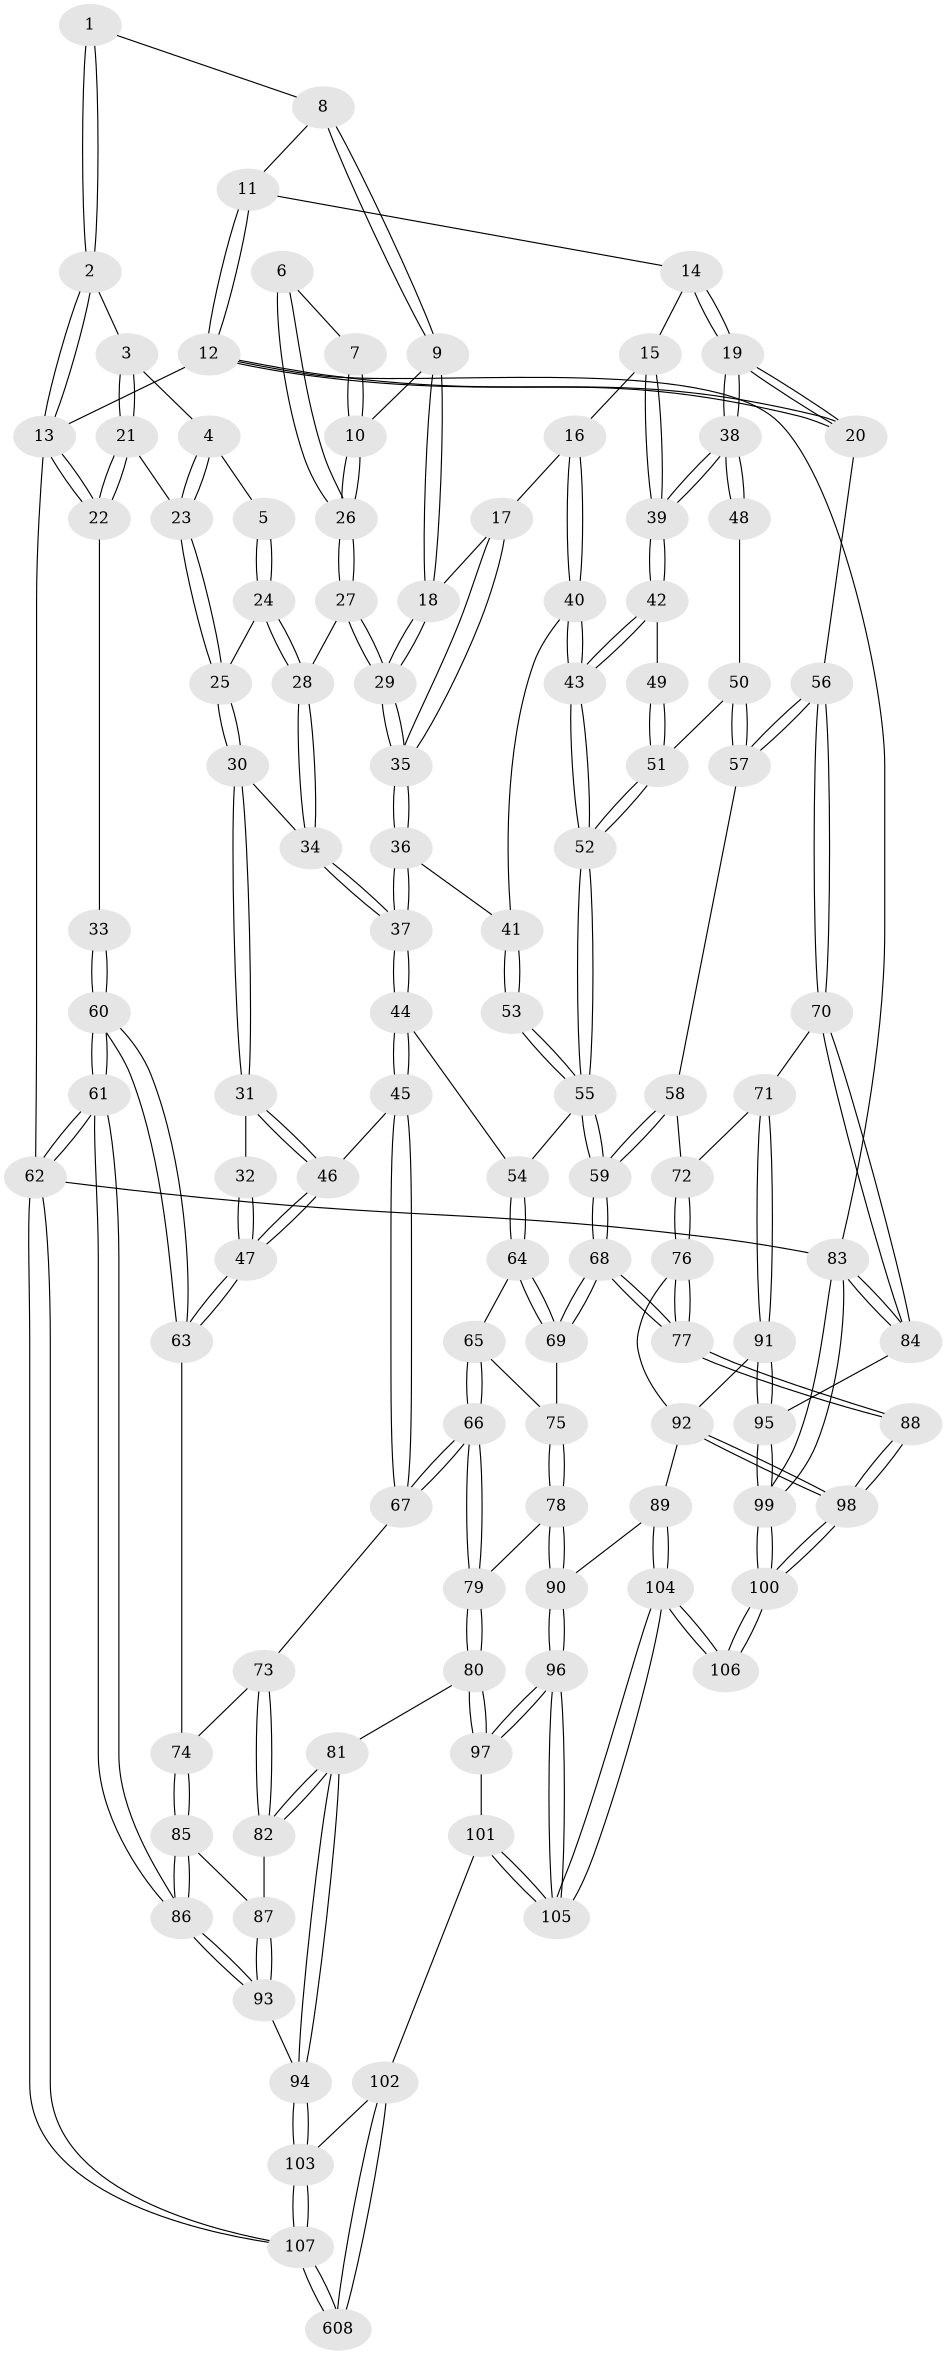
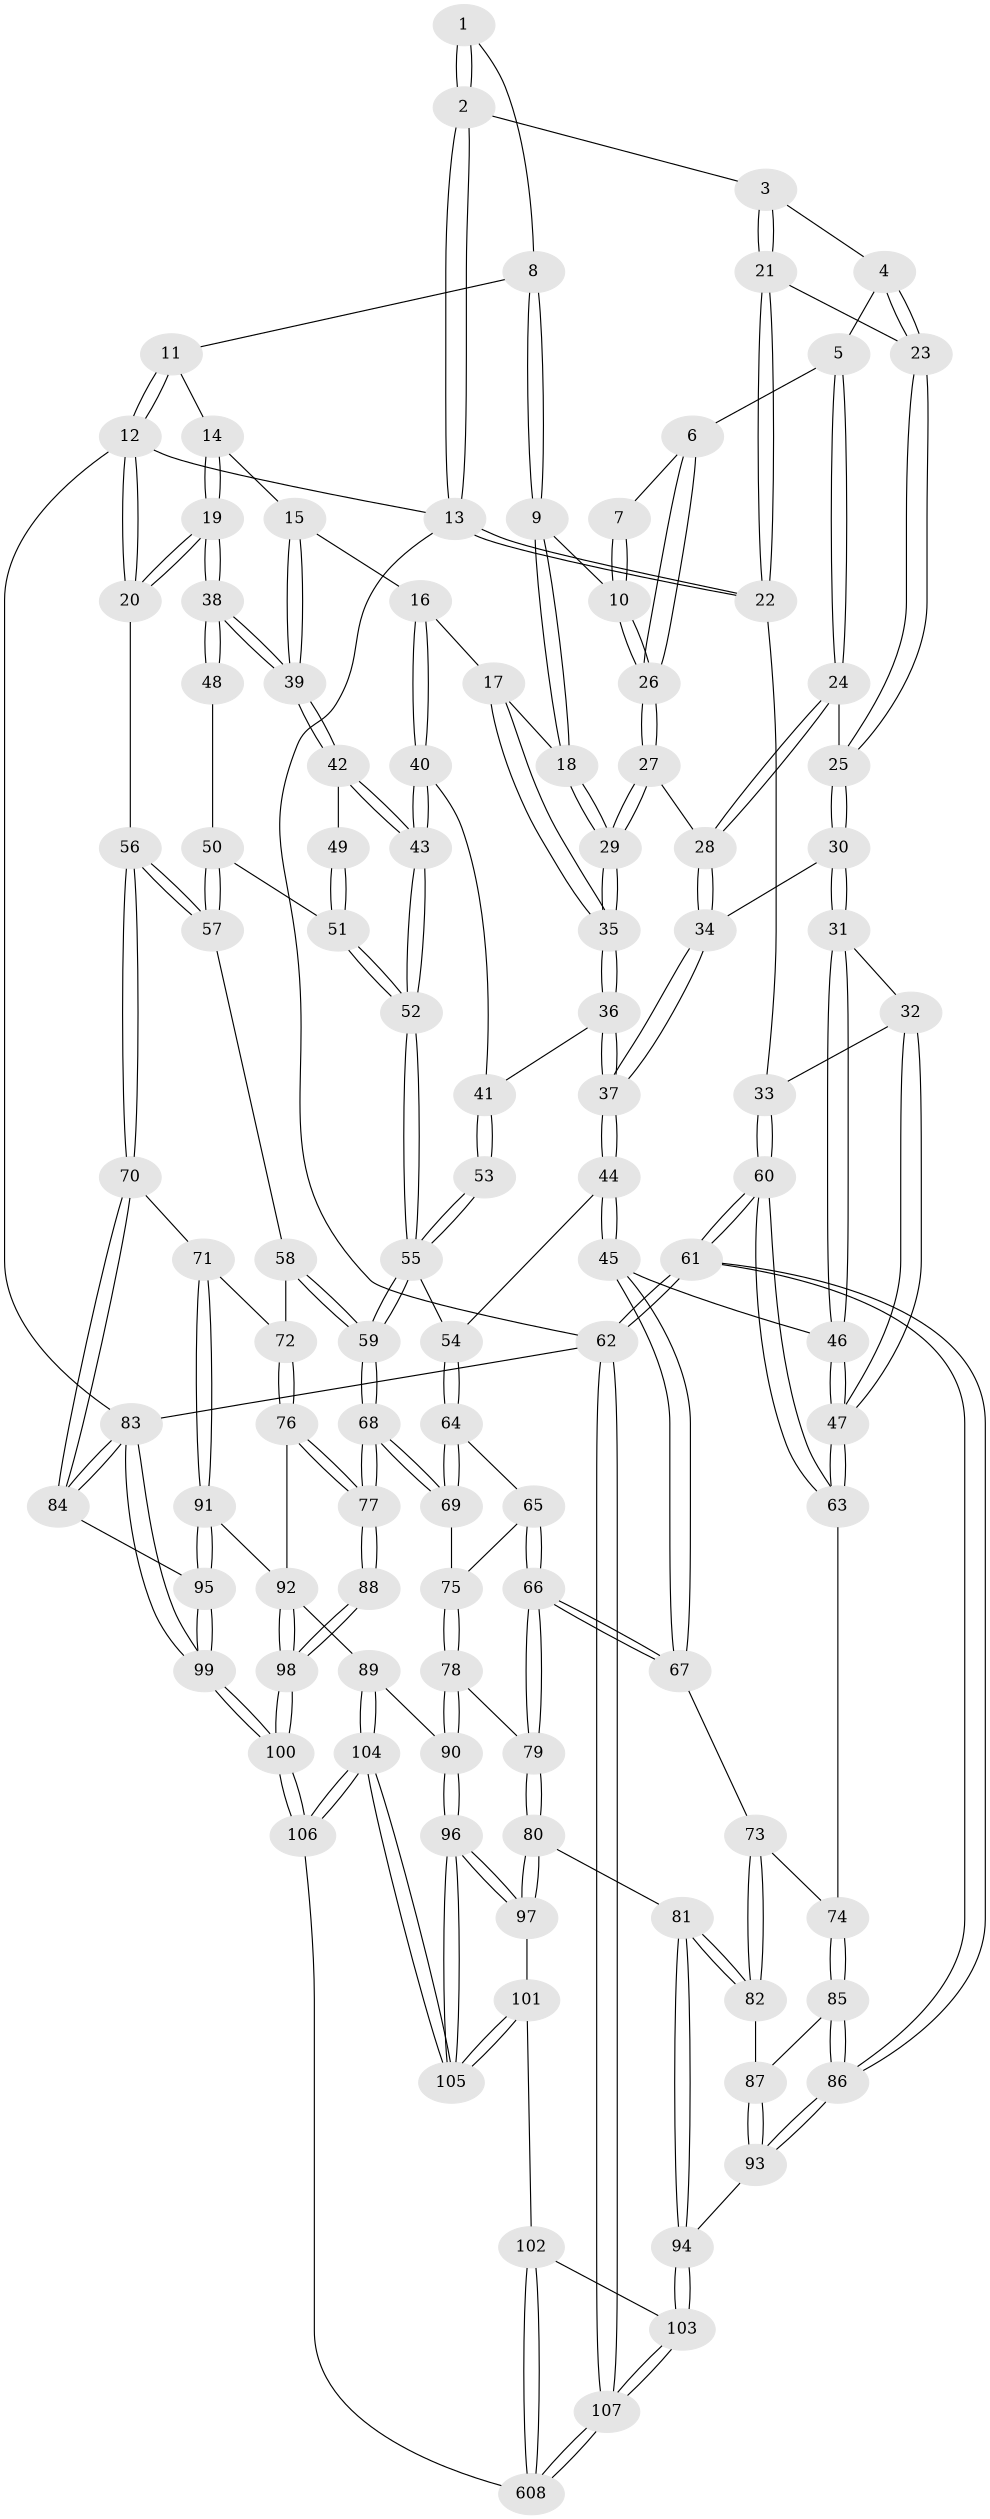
none -> (766, 396)
none -> (838, 1054)
none -> (314, 2223)
